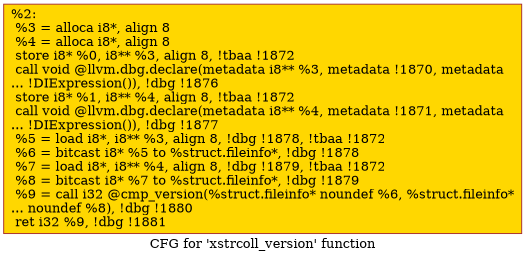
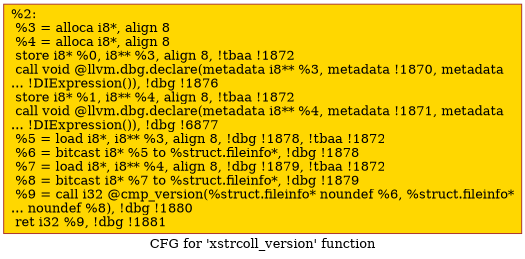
(115, 125) -> (115, 125)
